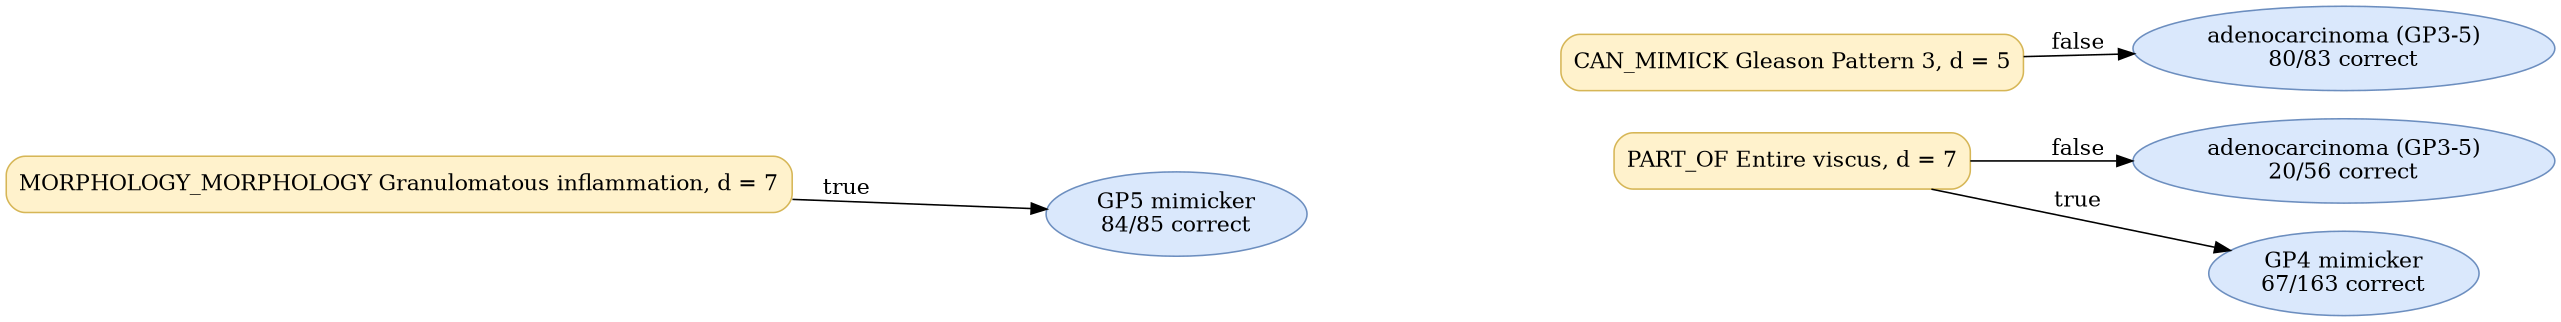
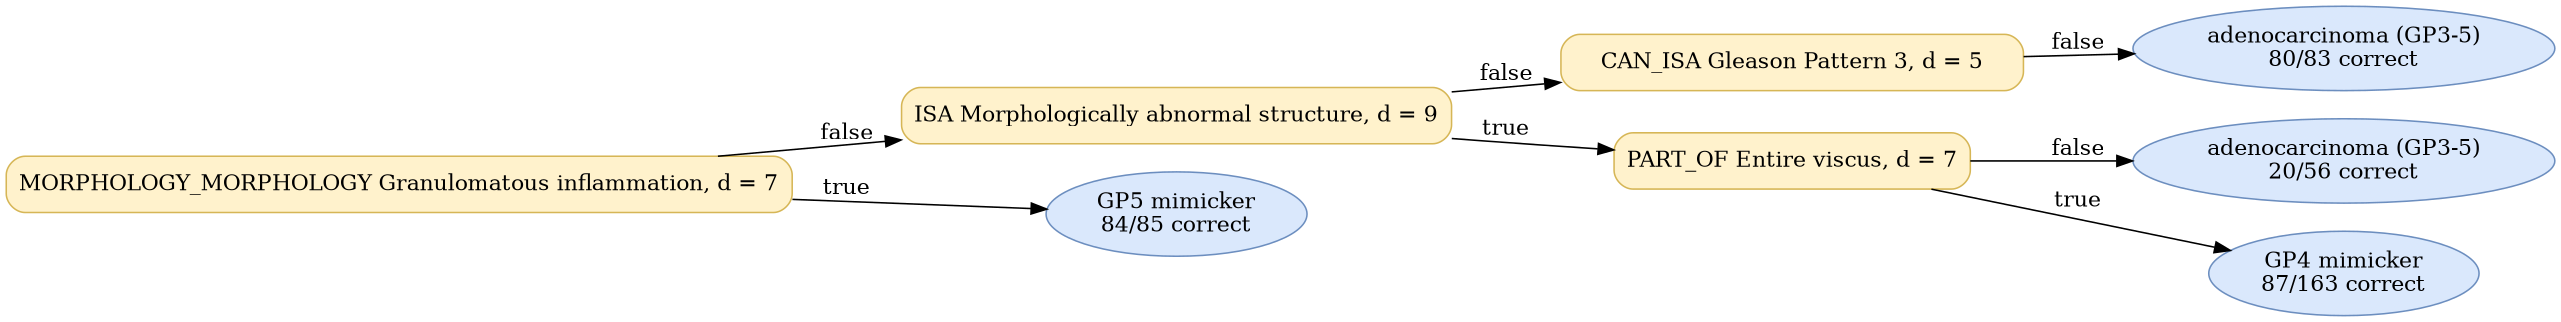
(1792, 62) -> (1792, 62)
none -> (1177, 116)
(2344, 284) -> (2344, 284)
